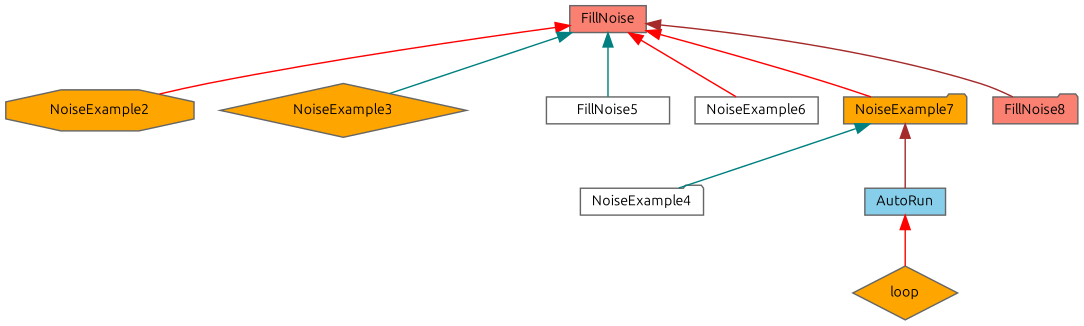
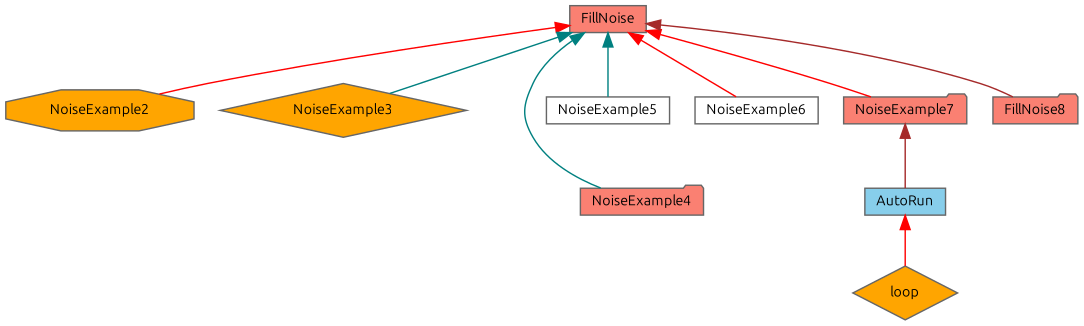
(608, 110) -> (608, 110)
(905, 110) -> (905, 110)
(767, 158) -> (527, 124)
(642, 202) -> (642, 202)
